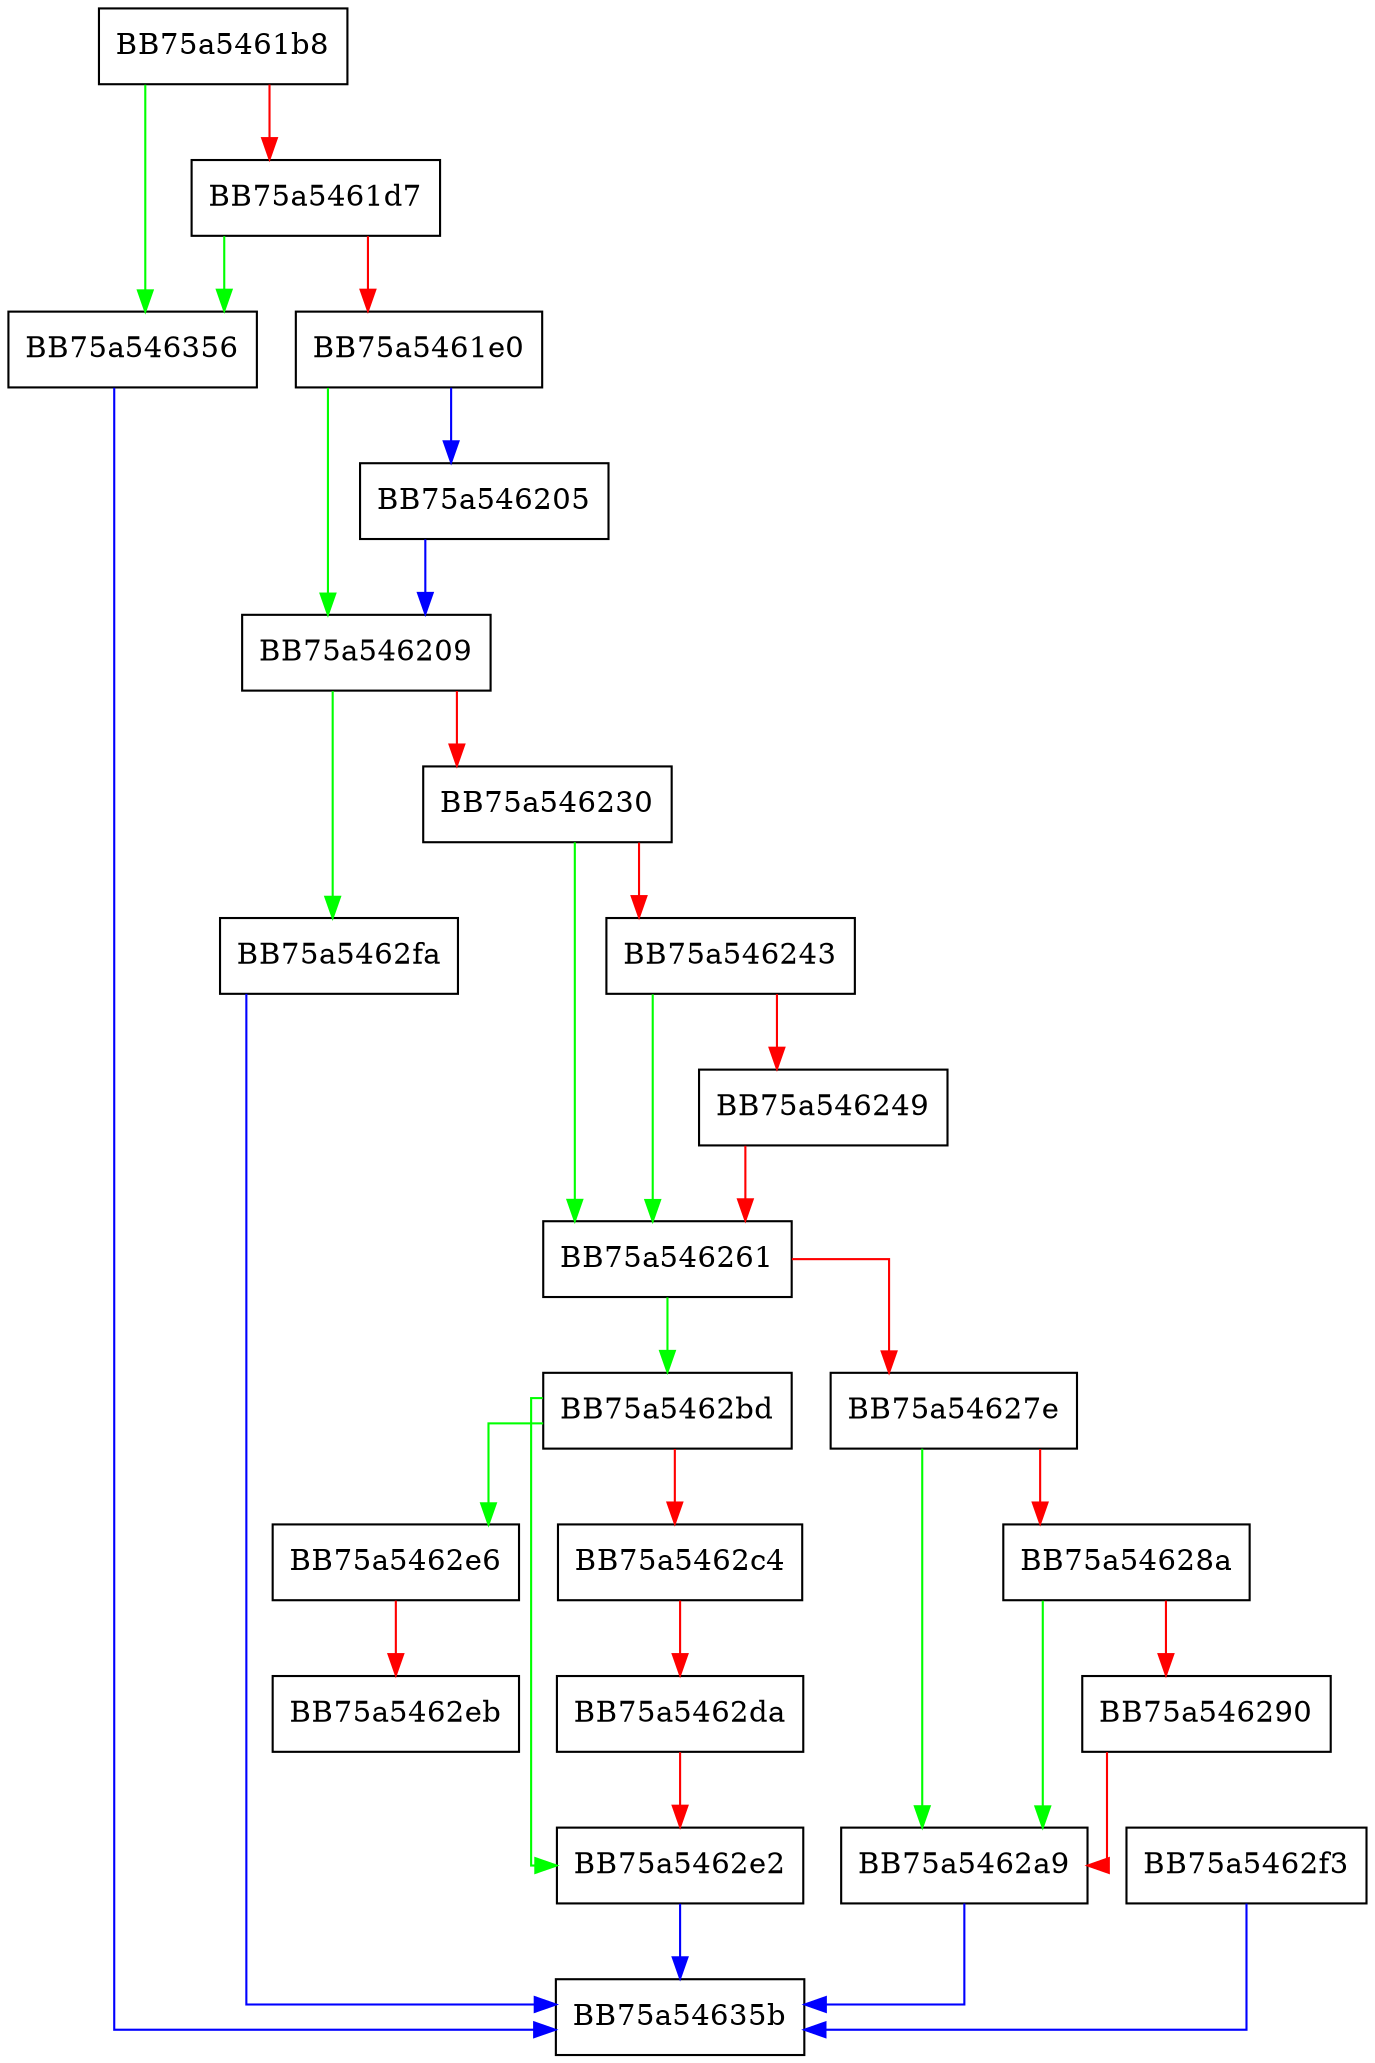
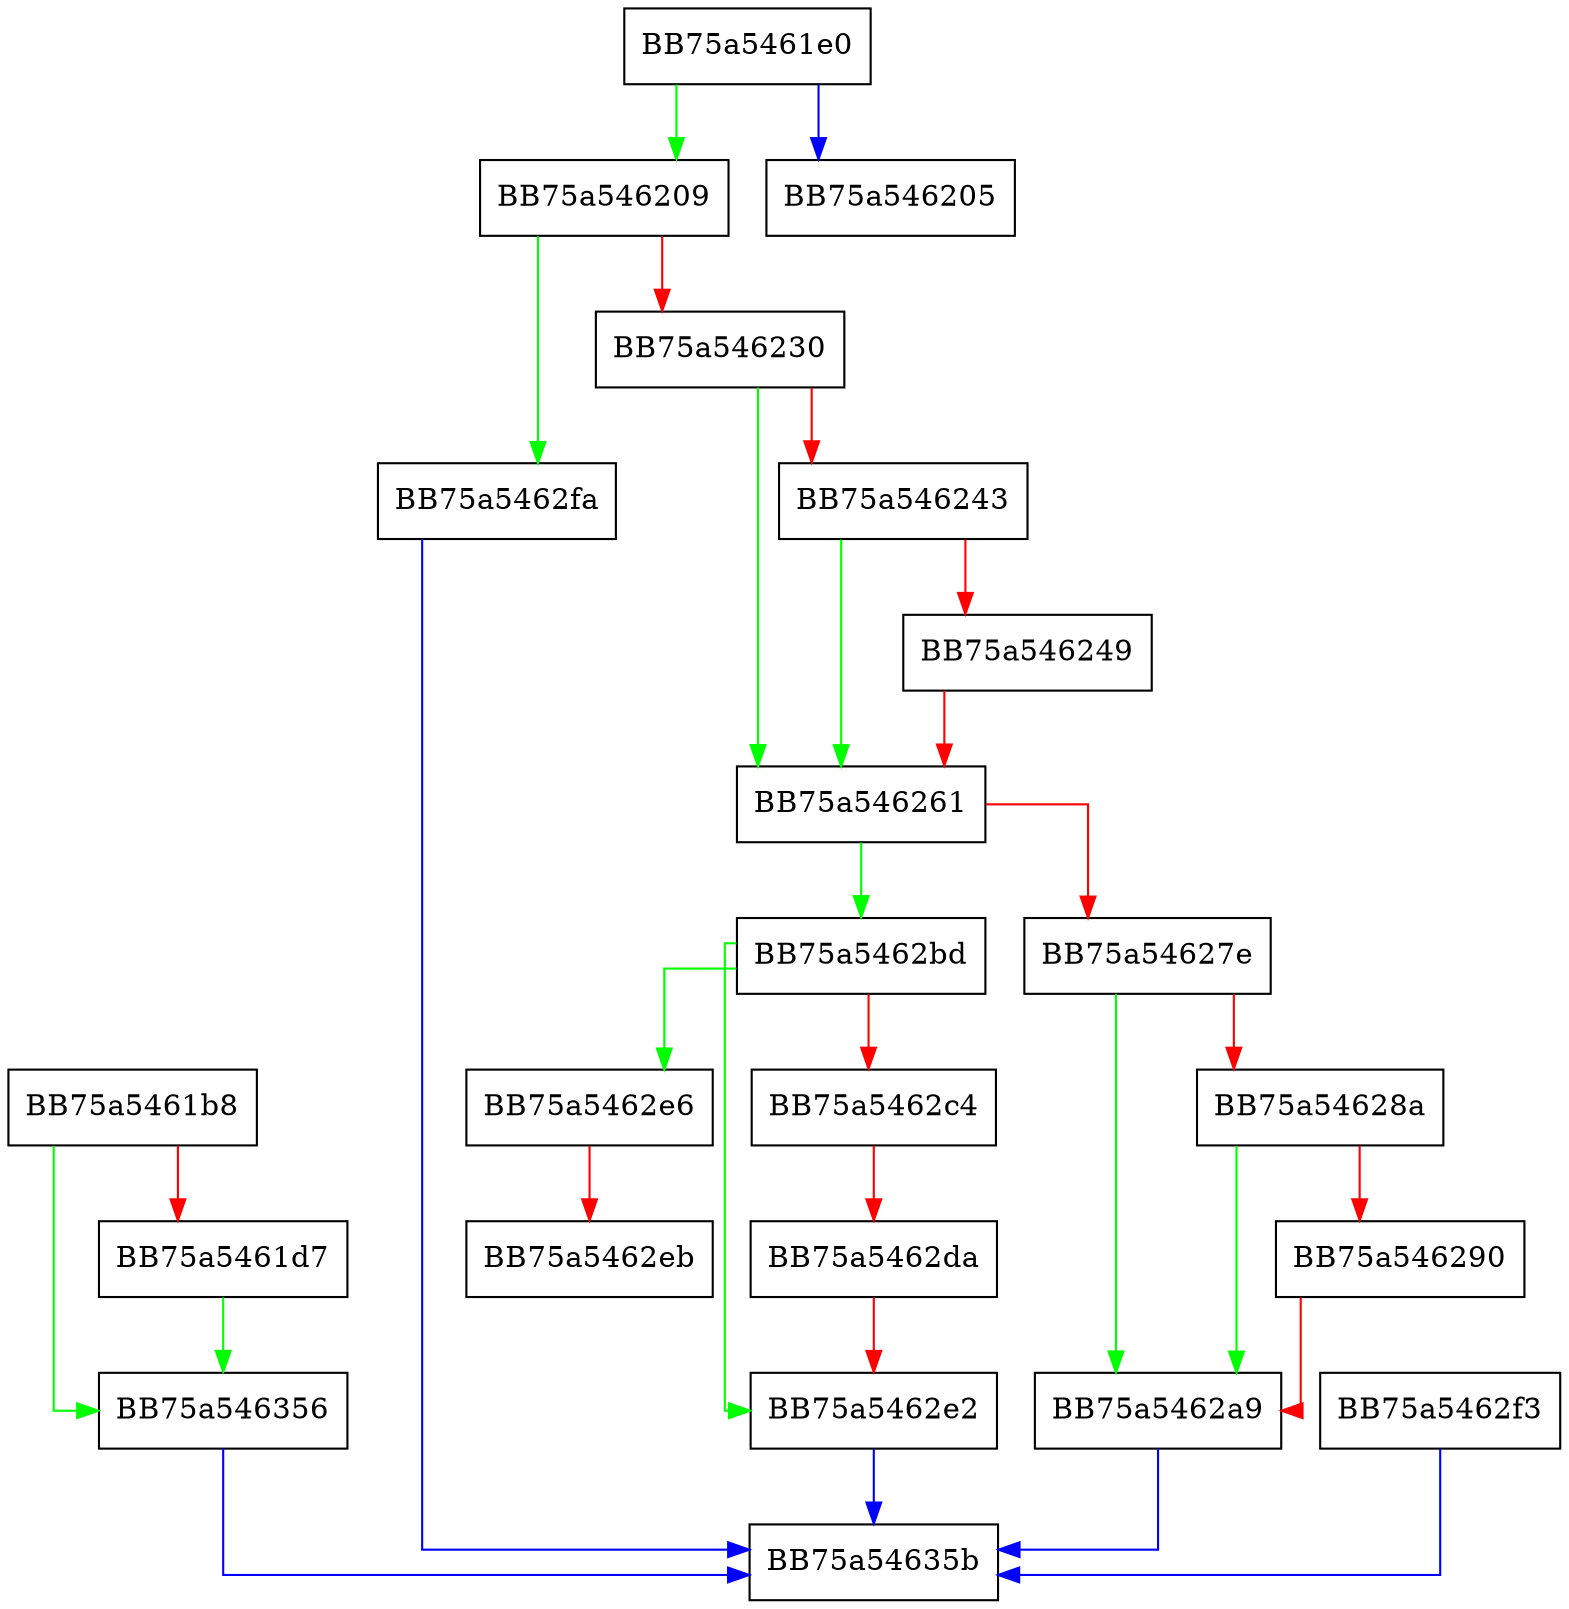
(368, 263) -> none
(425, 566) -> none
